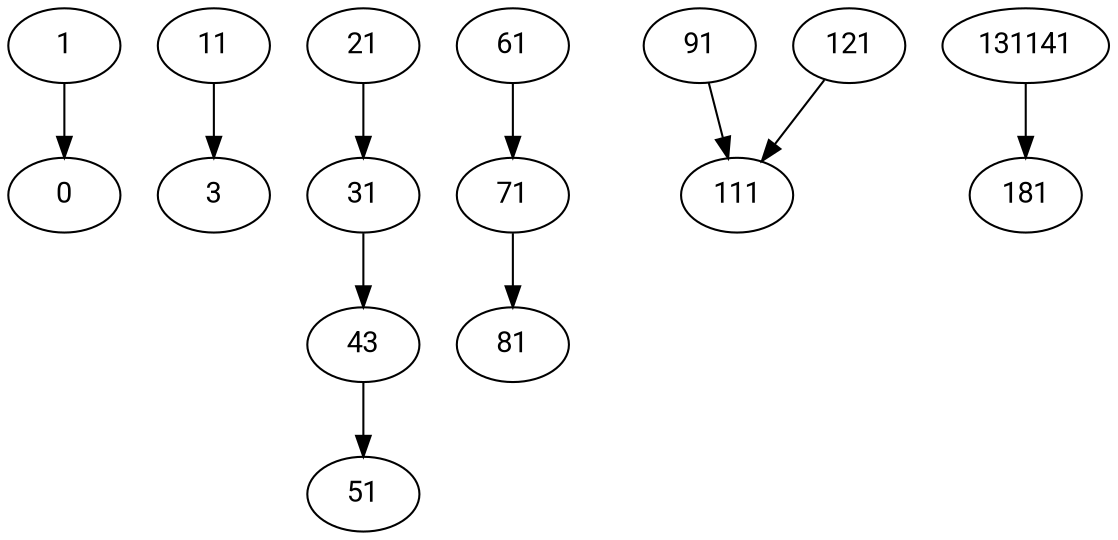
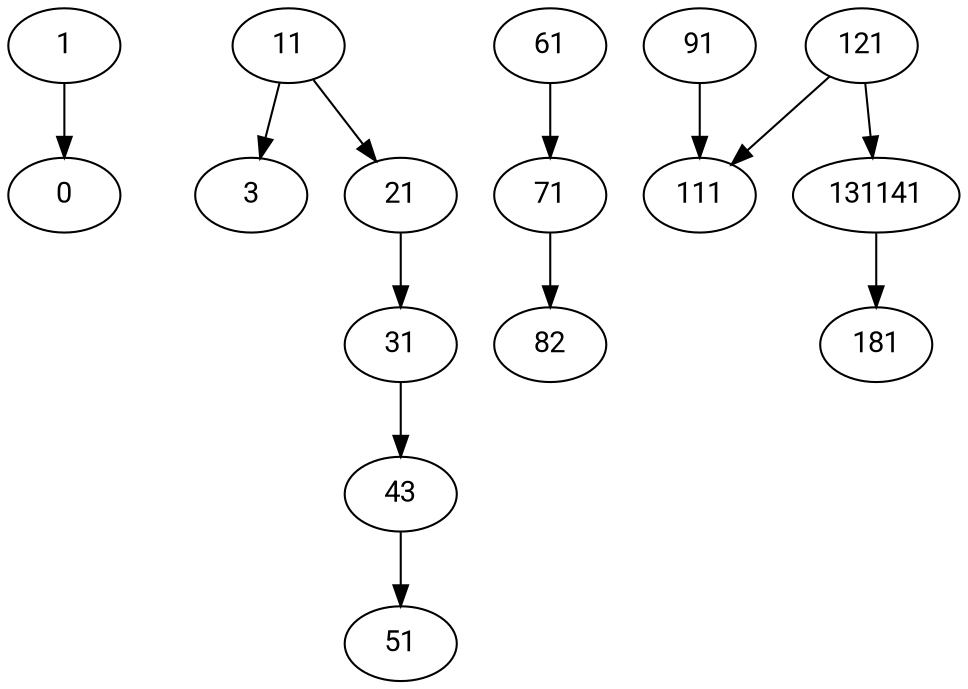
none -> (868, 110)
none -> (338, 112)
(513, 345) -> (550, 345)
